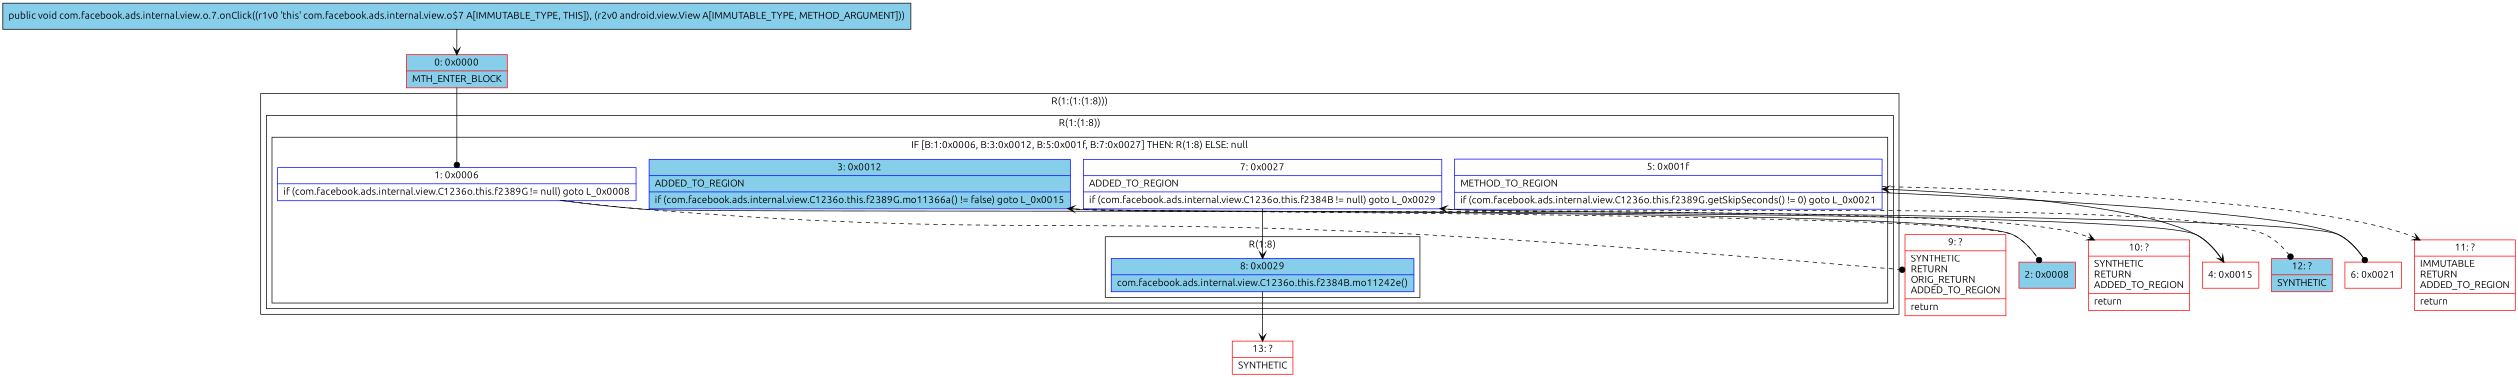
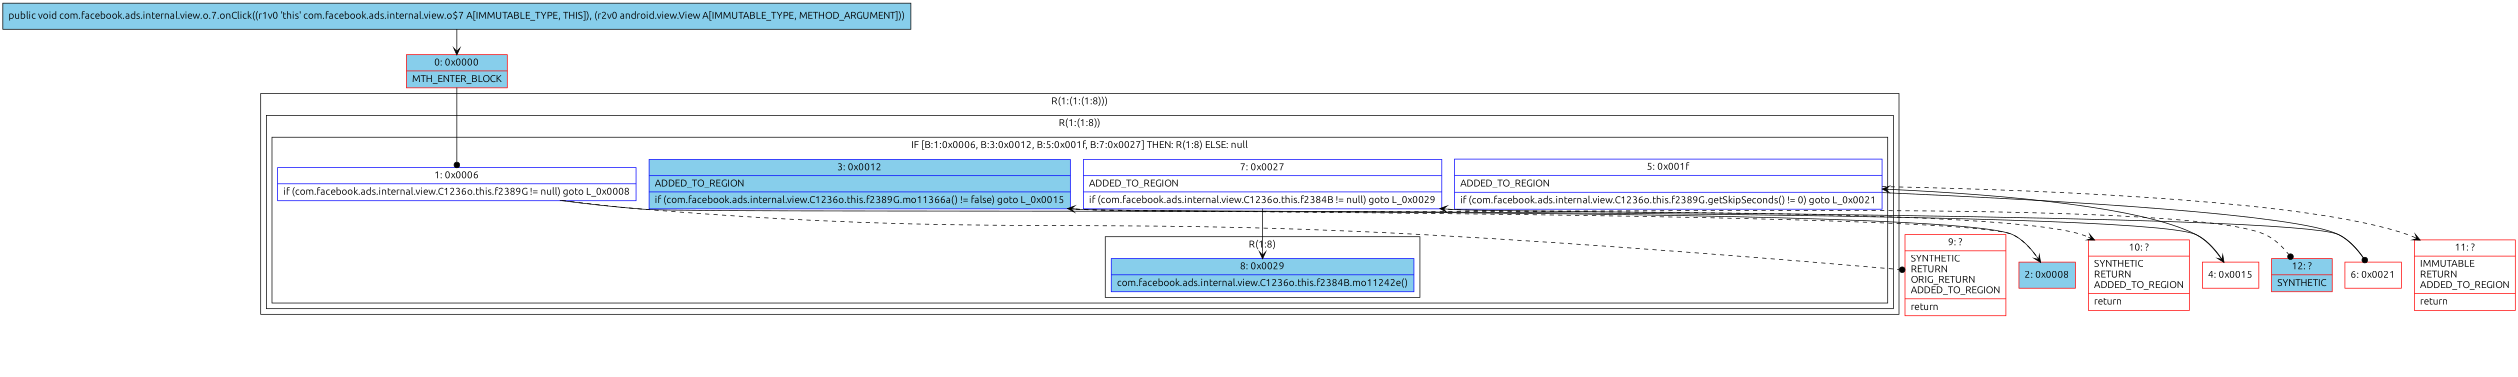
(1509, 183) -> (1505, 183)
(1043, 211) -> (1043, 211)
(1263, 358) -> none
